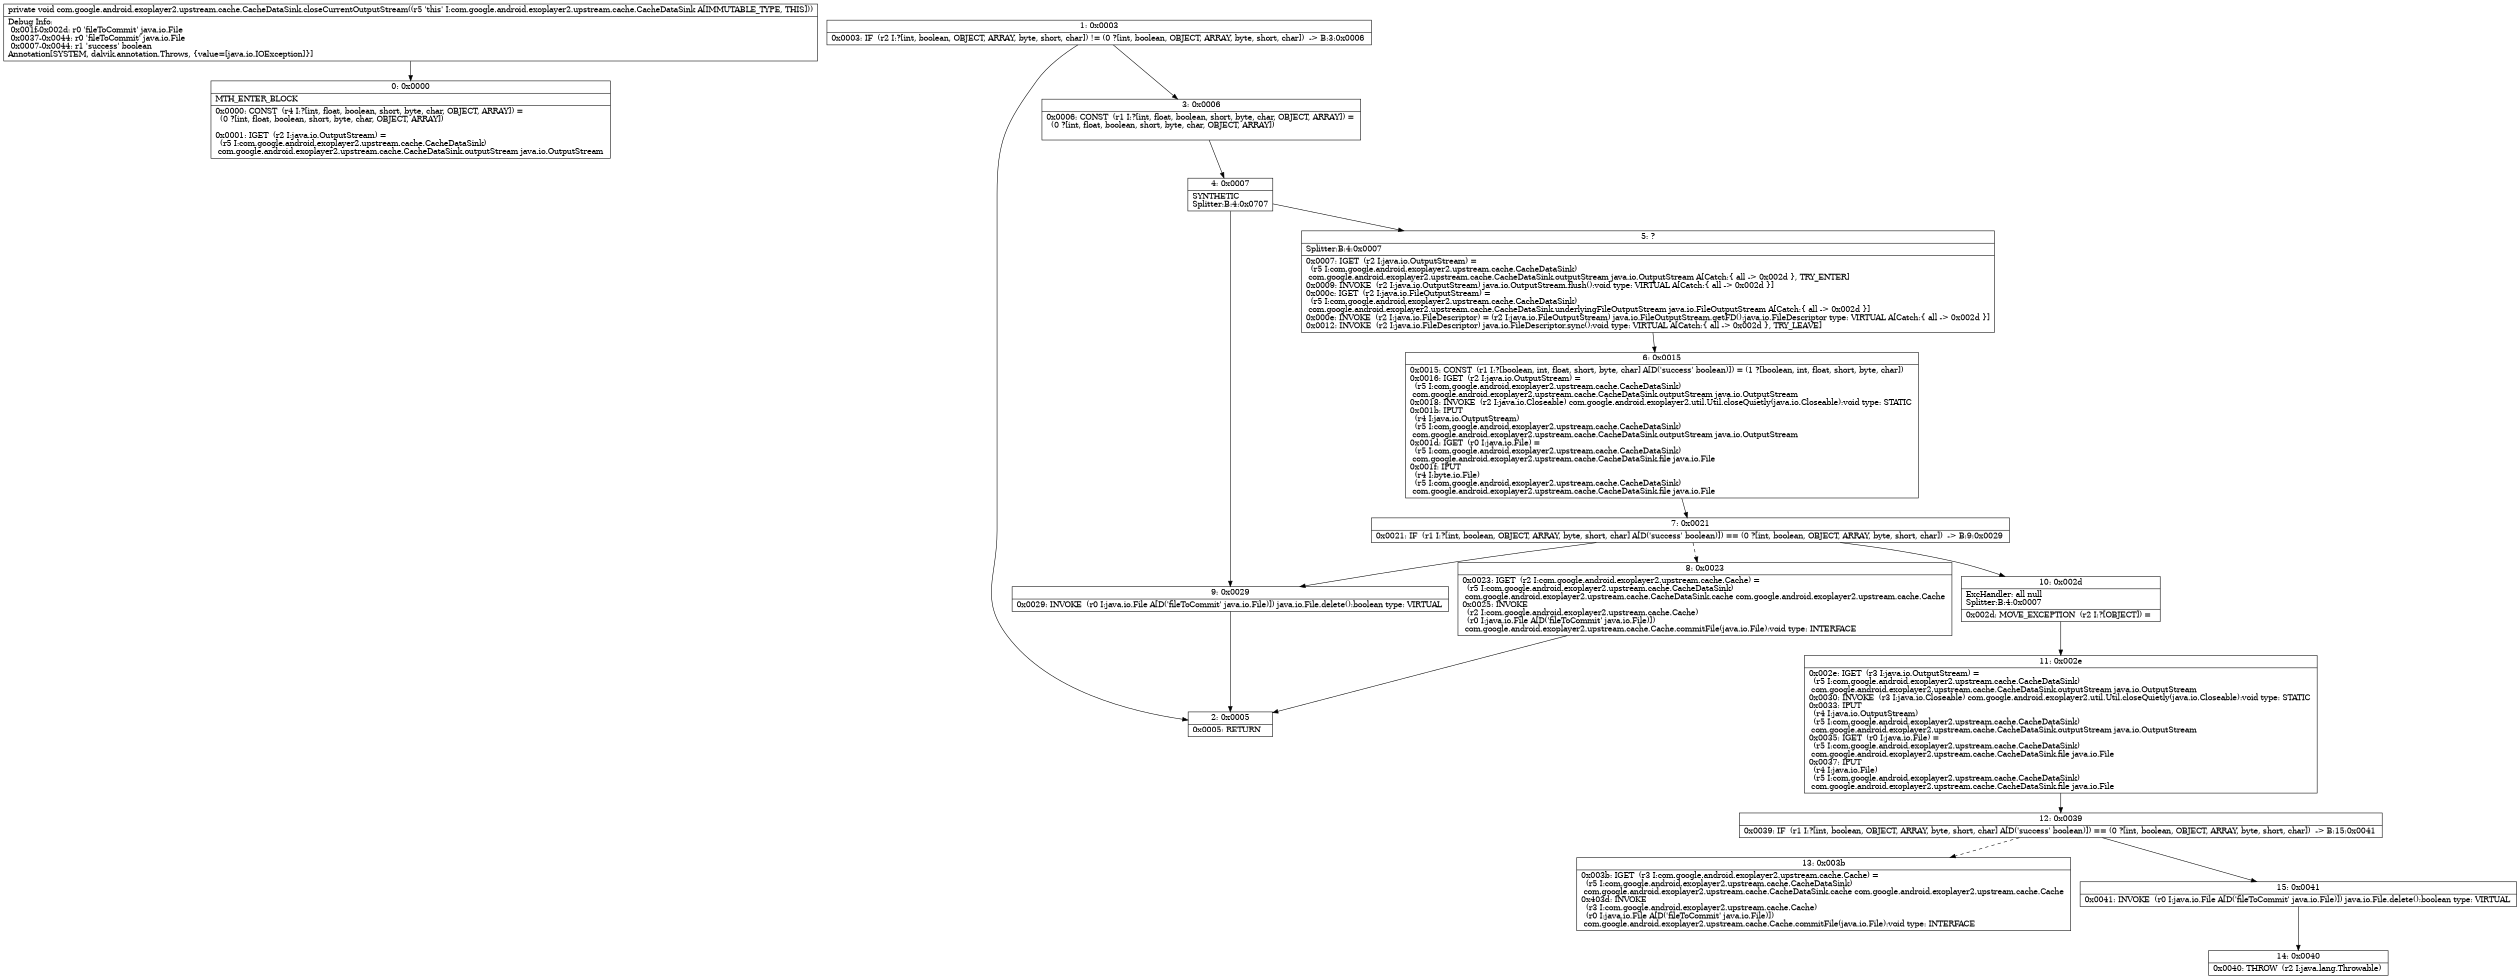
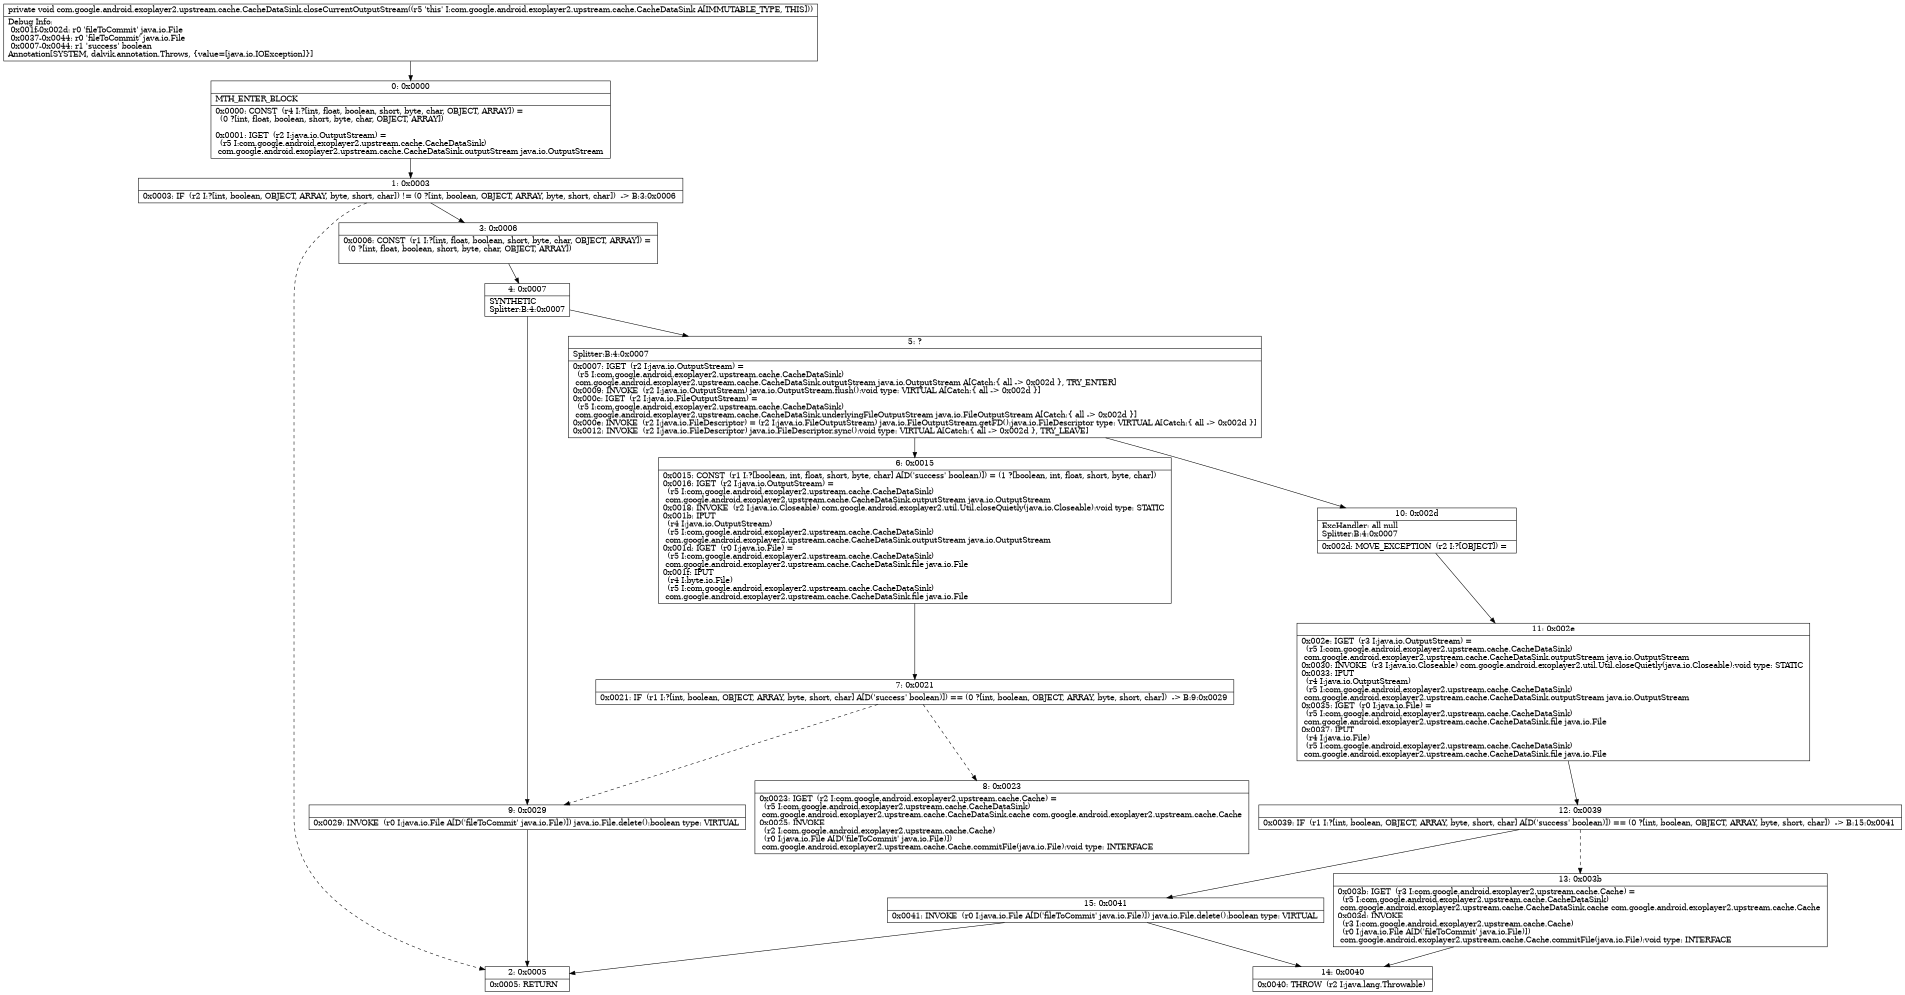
none -> (411, 166)
(1230, 205) -> (527, 310)
(997, 427) -> (294, 622)
(1921, 555) -> (1223, 471)
(1451, 563) -> (724, 754)
(1423, 673) -> (790, 948)
(1616, 900) -> (1373, 916)
none -> (1422, 956)
